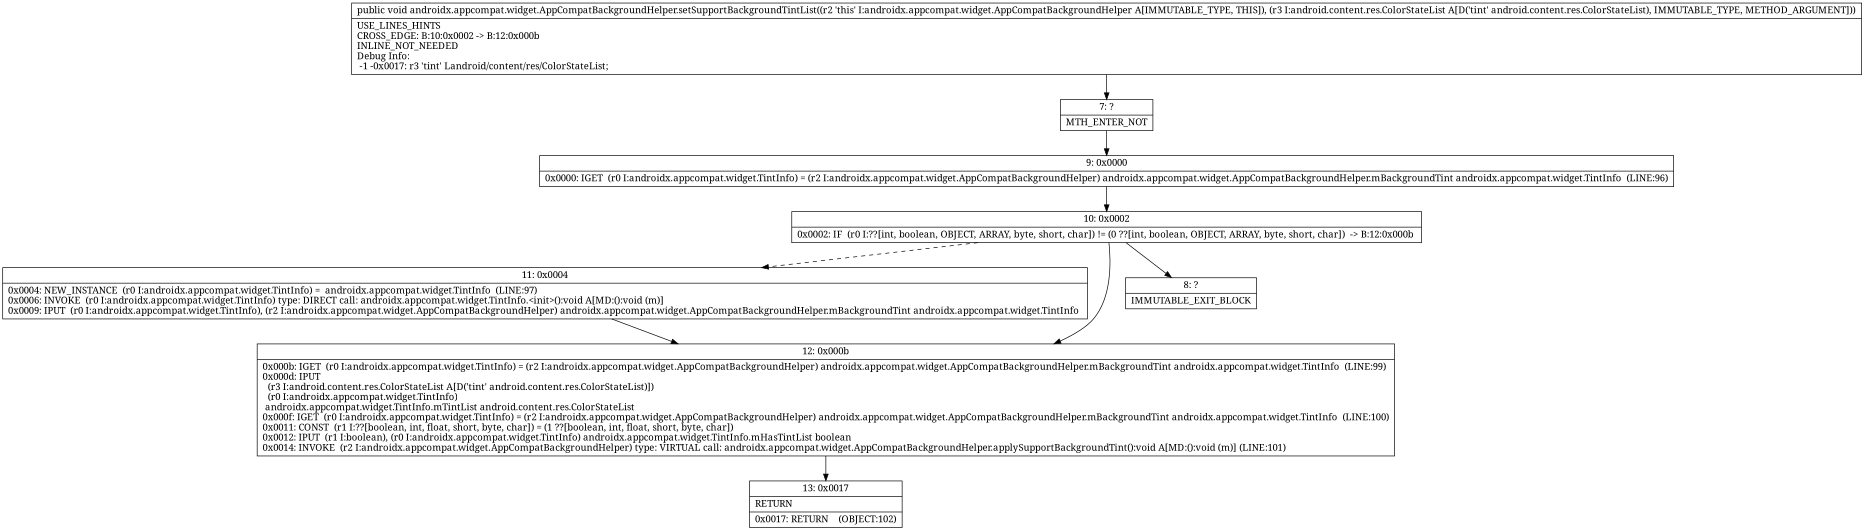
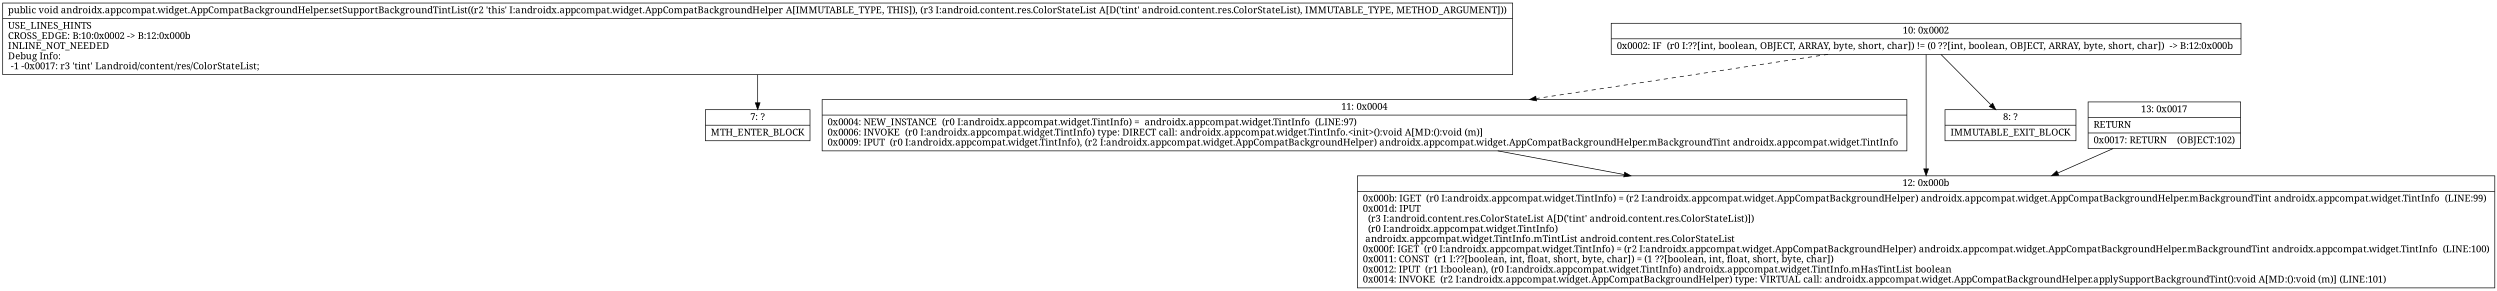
(1107, 123) -> (758, 133)
(1107, 171) -> none
(294, 377) -> (1395, 209)
(826, 465) -> (2085, 161)
